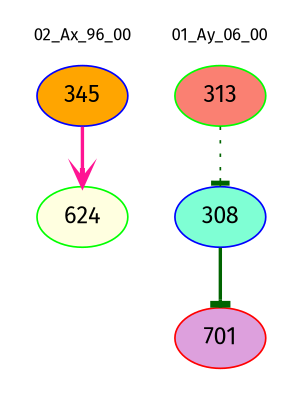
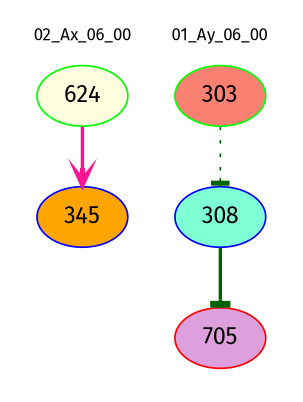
(82, 36) -> (82, 36)
(220, 96) -> (220, 96)
(82, 148) -> (82, 148)
(220, 338) -> (220, 338)
